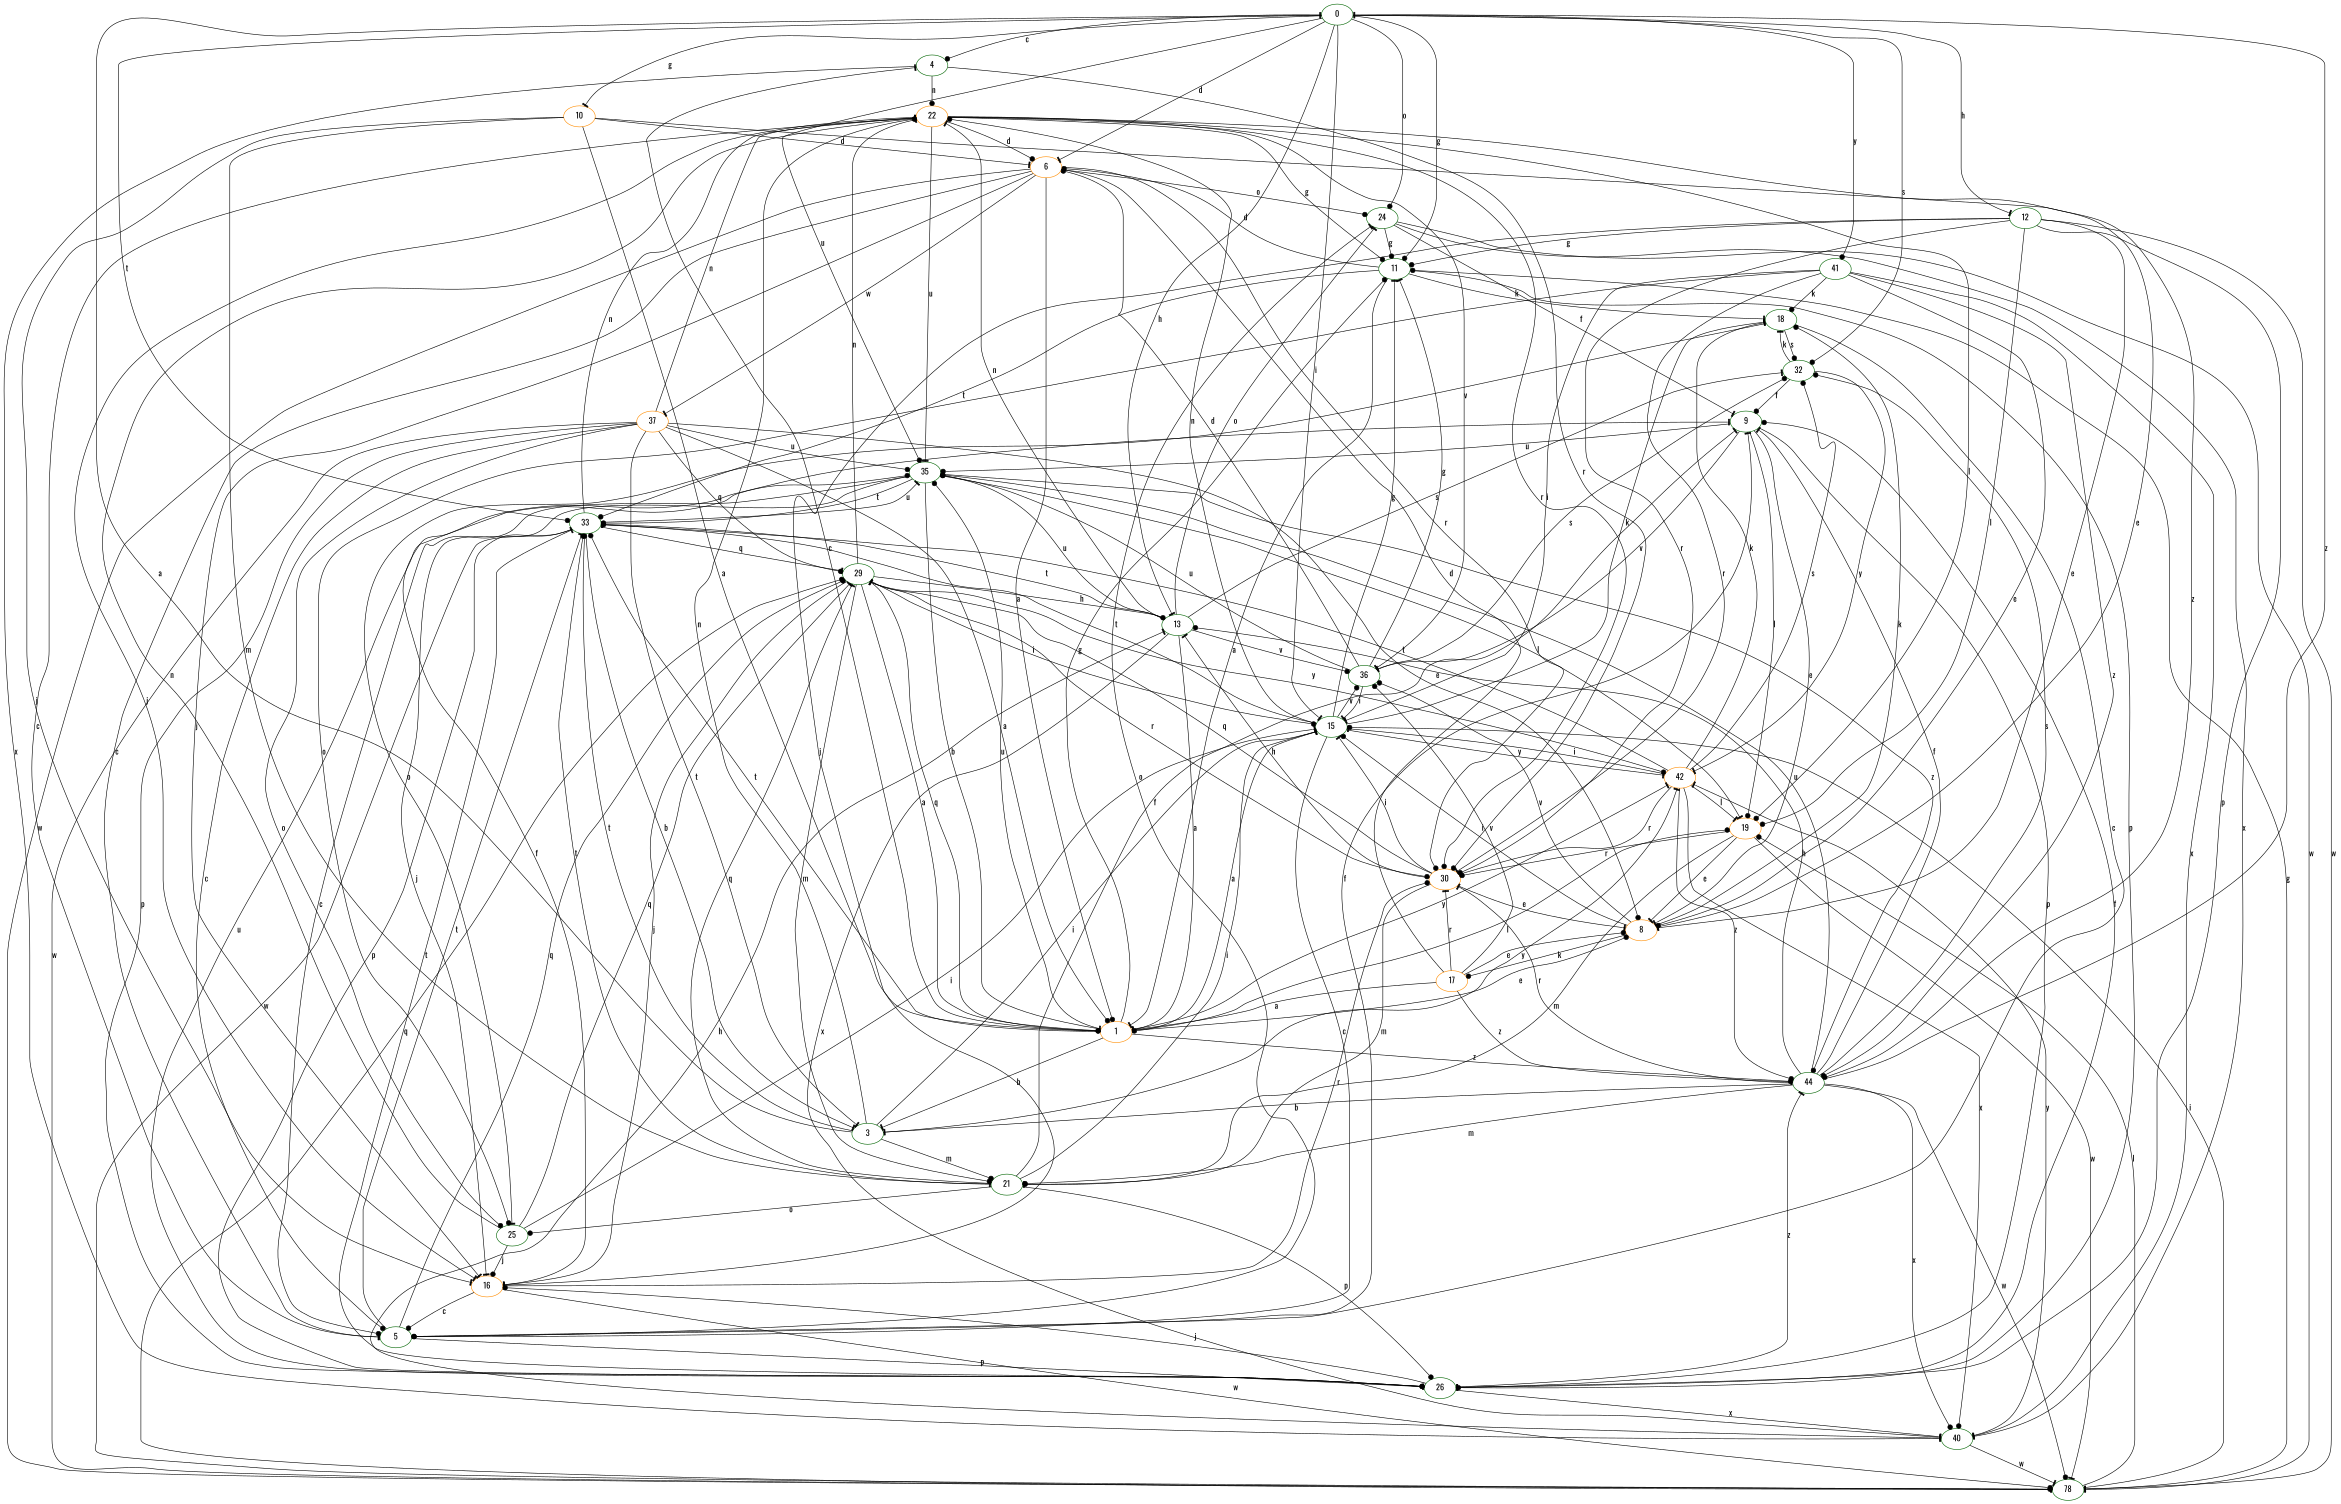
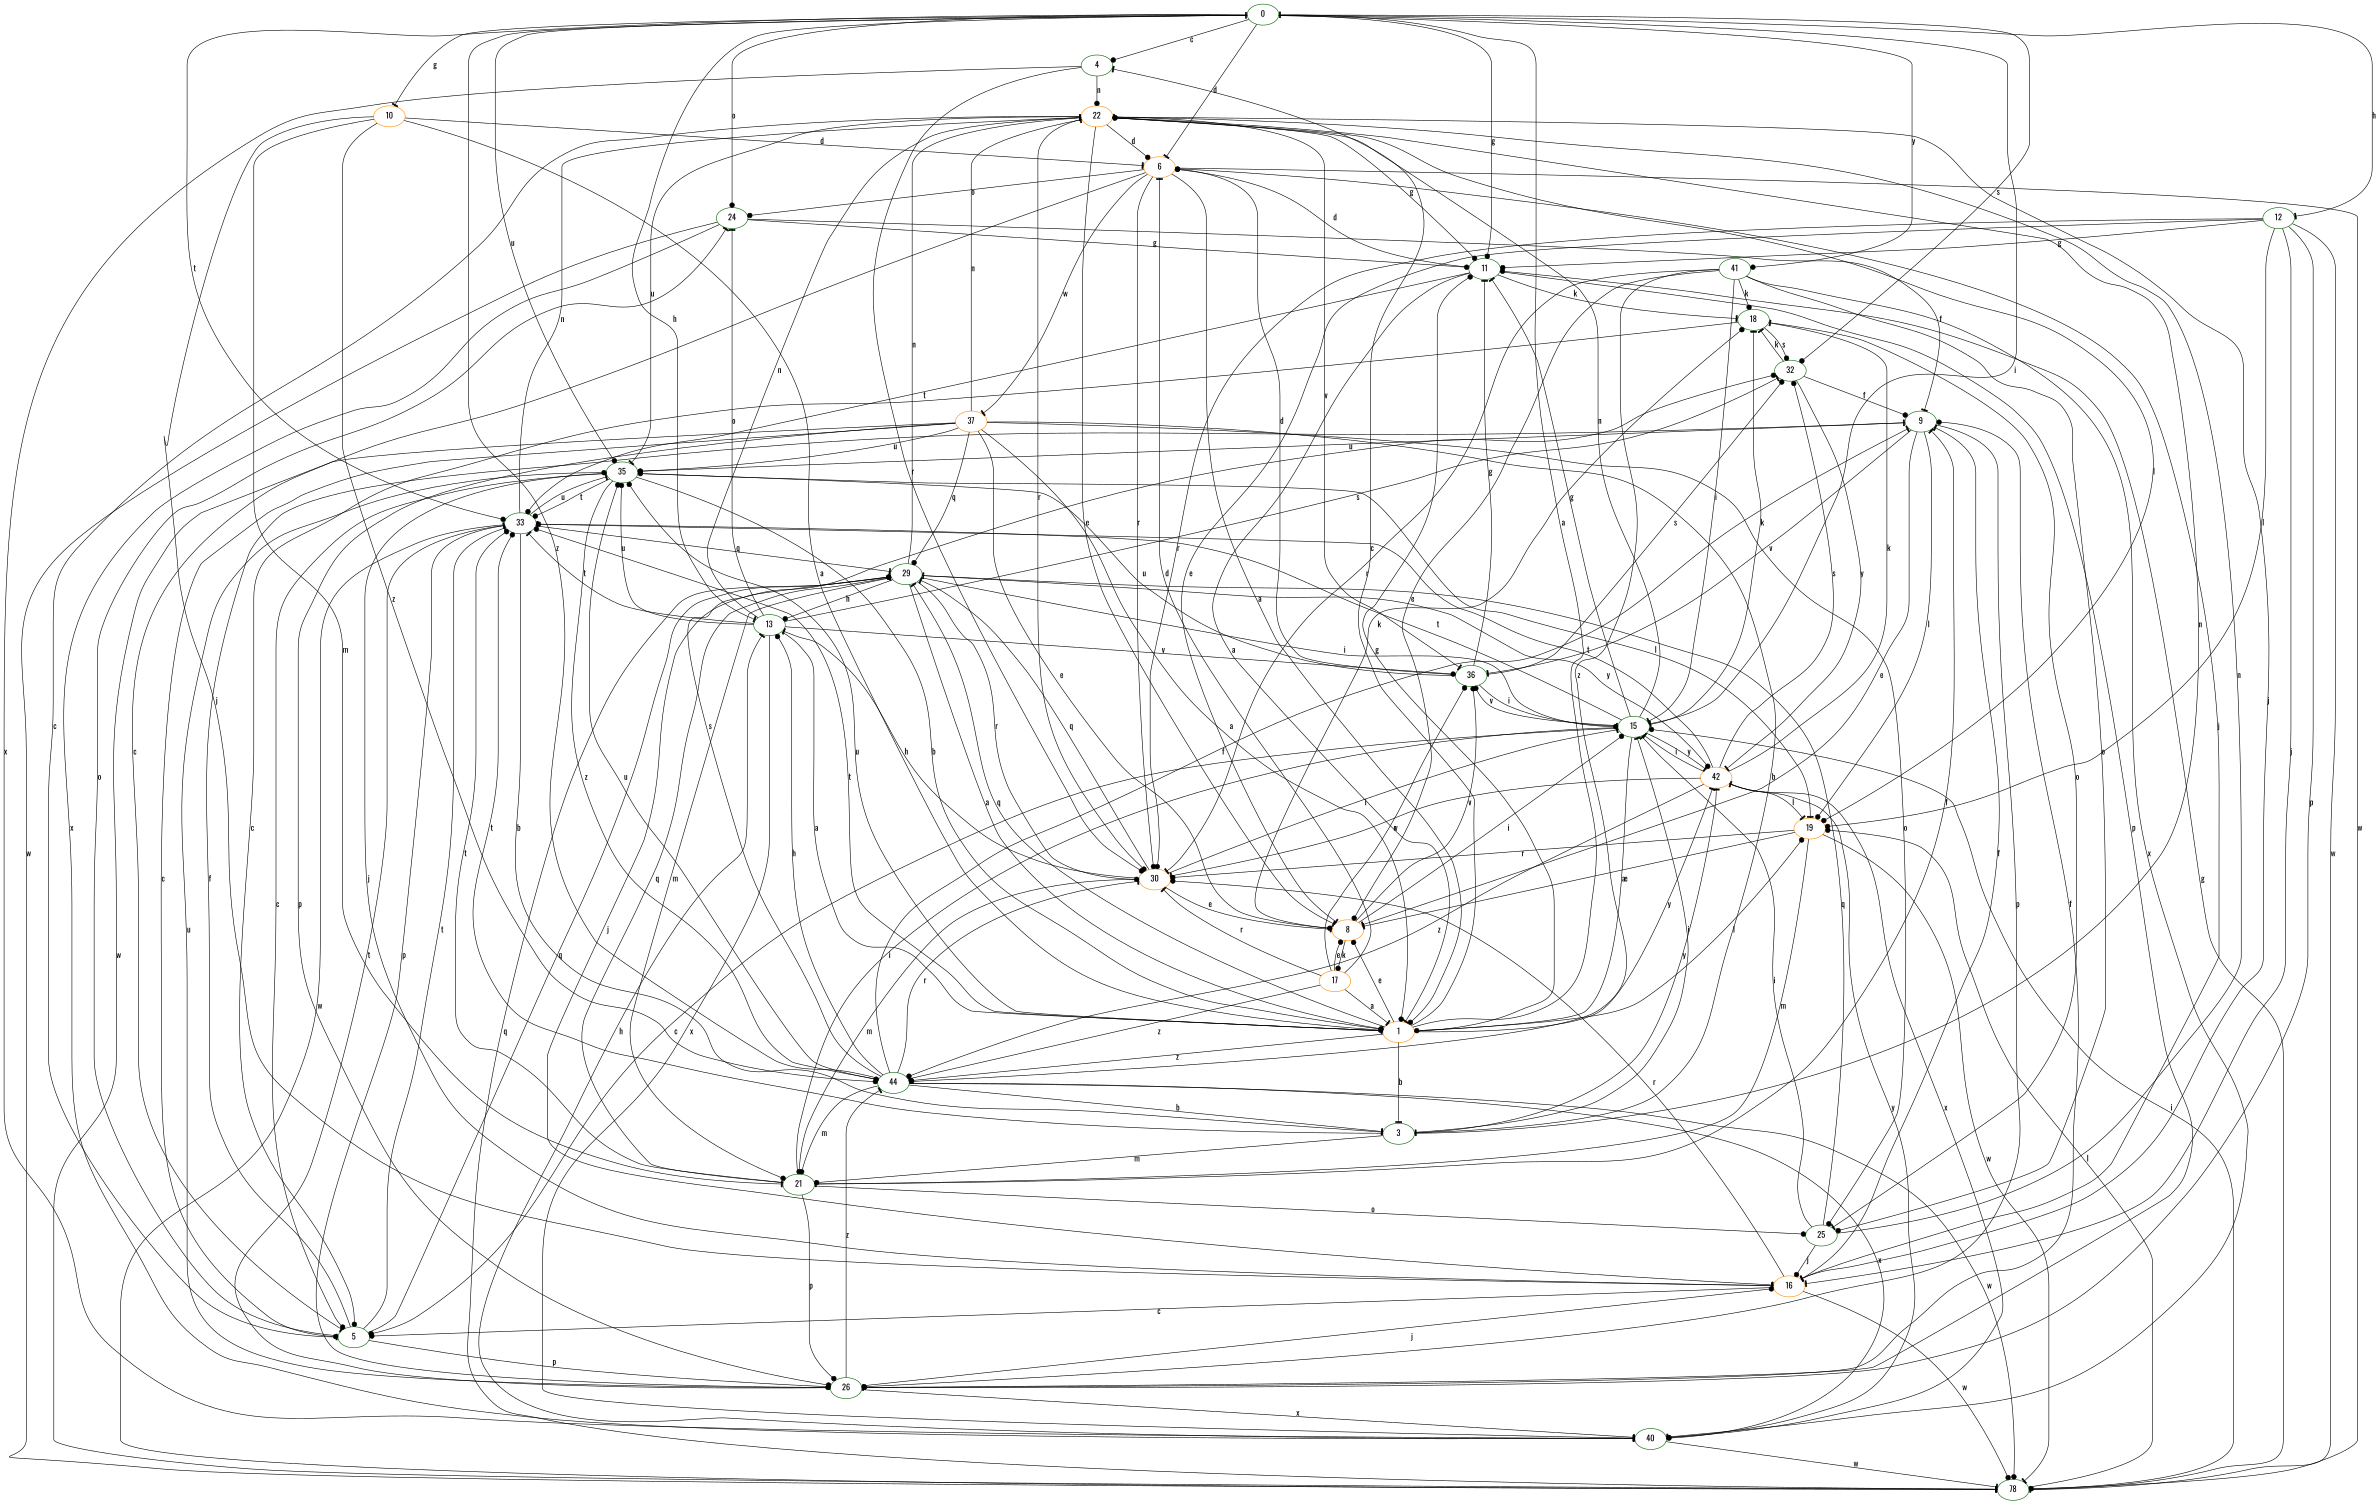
(96, 161) -> (1552, 481)
(697, 778) -> (1774, 778)
(2035, 1084) -> (1855, 1287)
